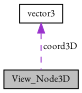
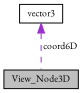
(59, 47) -> (59, 47)
